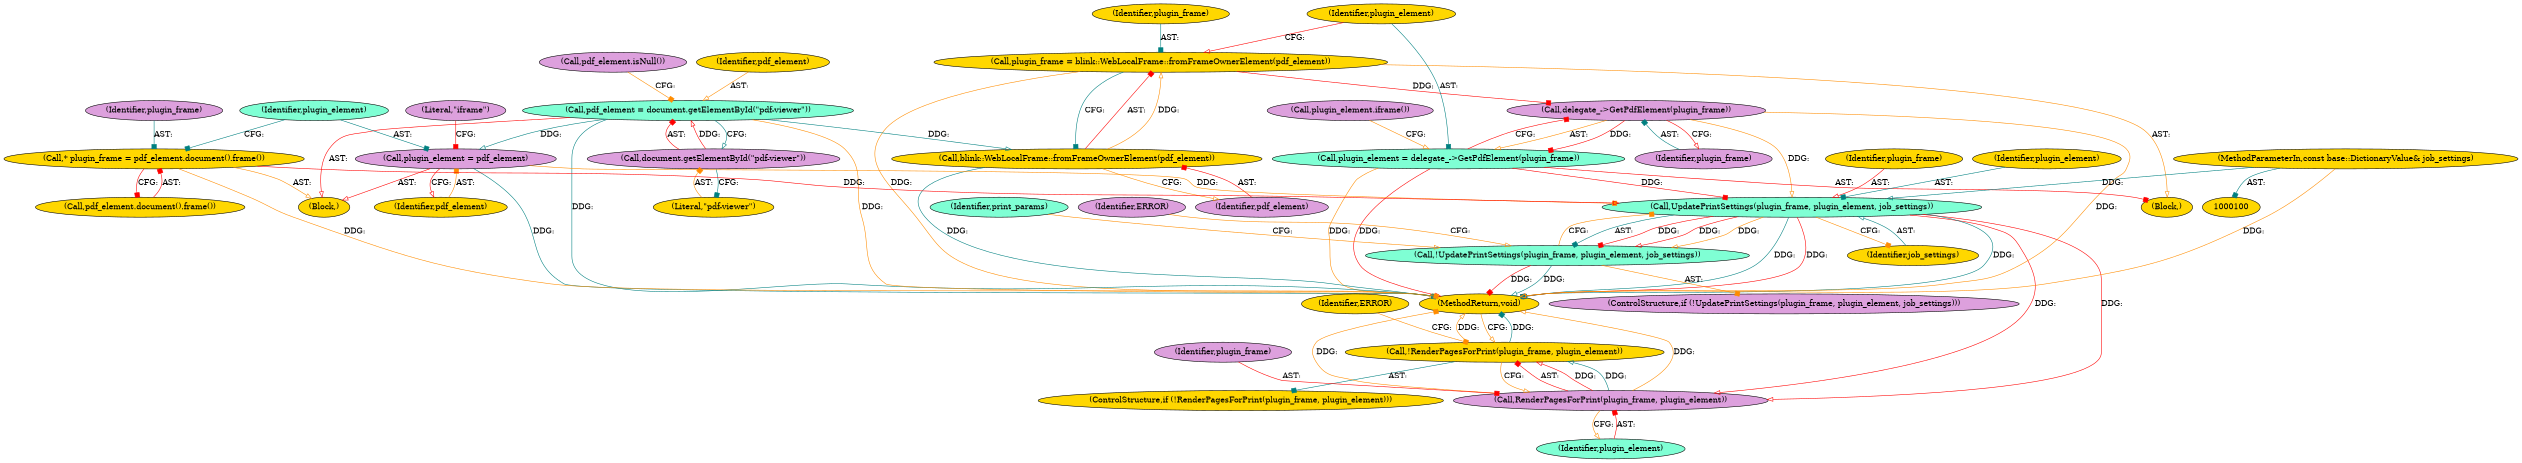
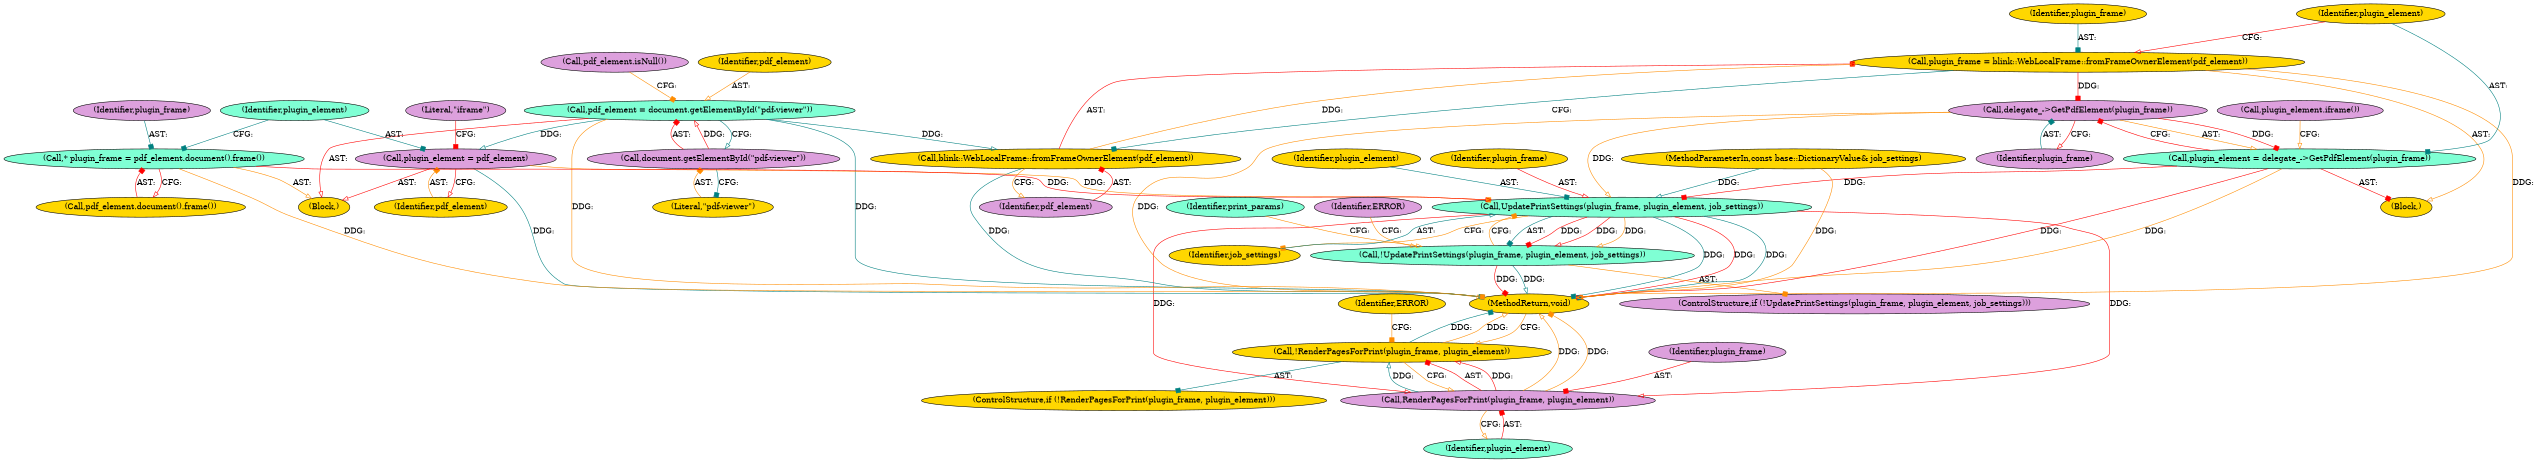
(154, 159) -> (154, 159)
(138, 179) -> (161, 181)
(2231, 207) -> none
